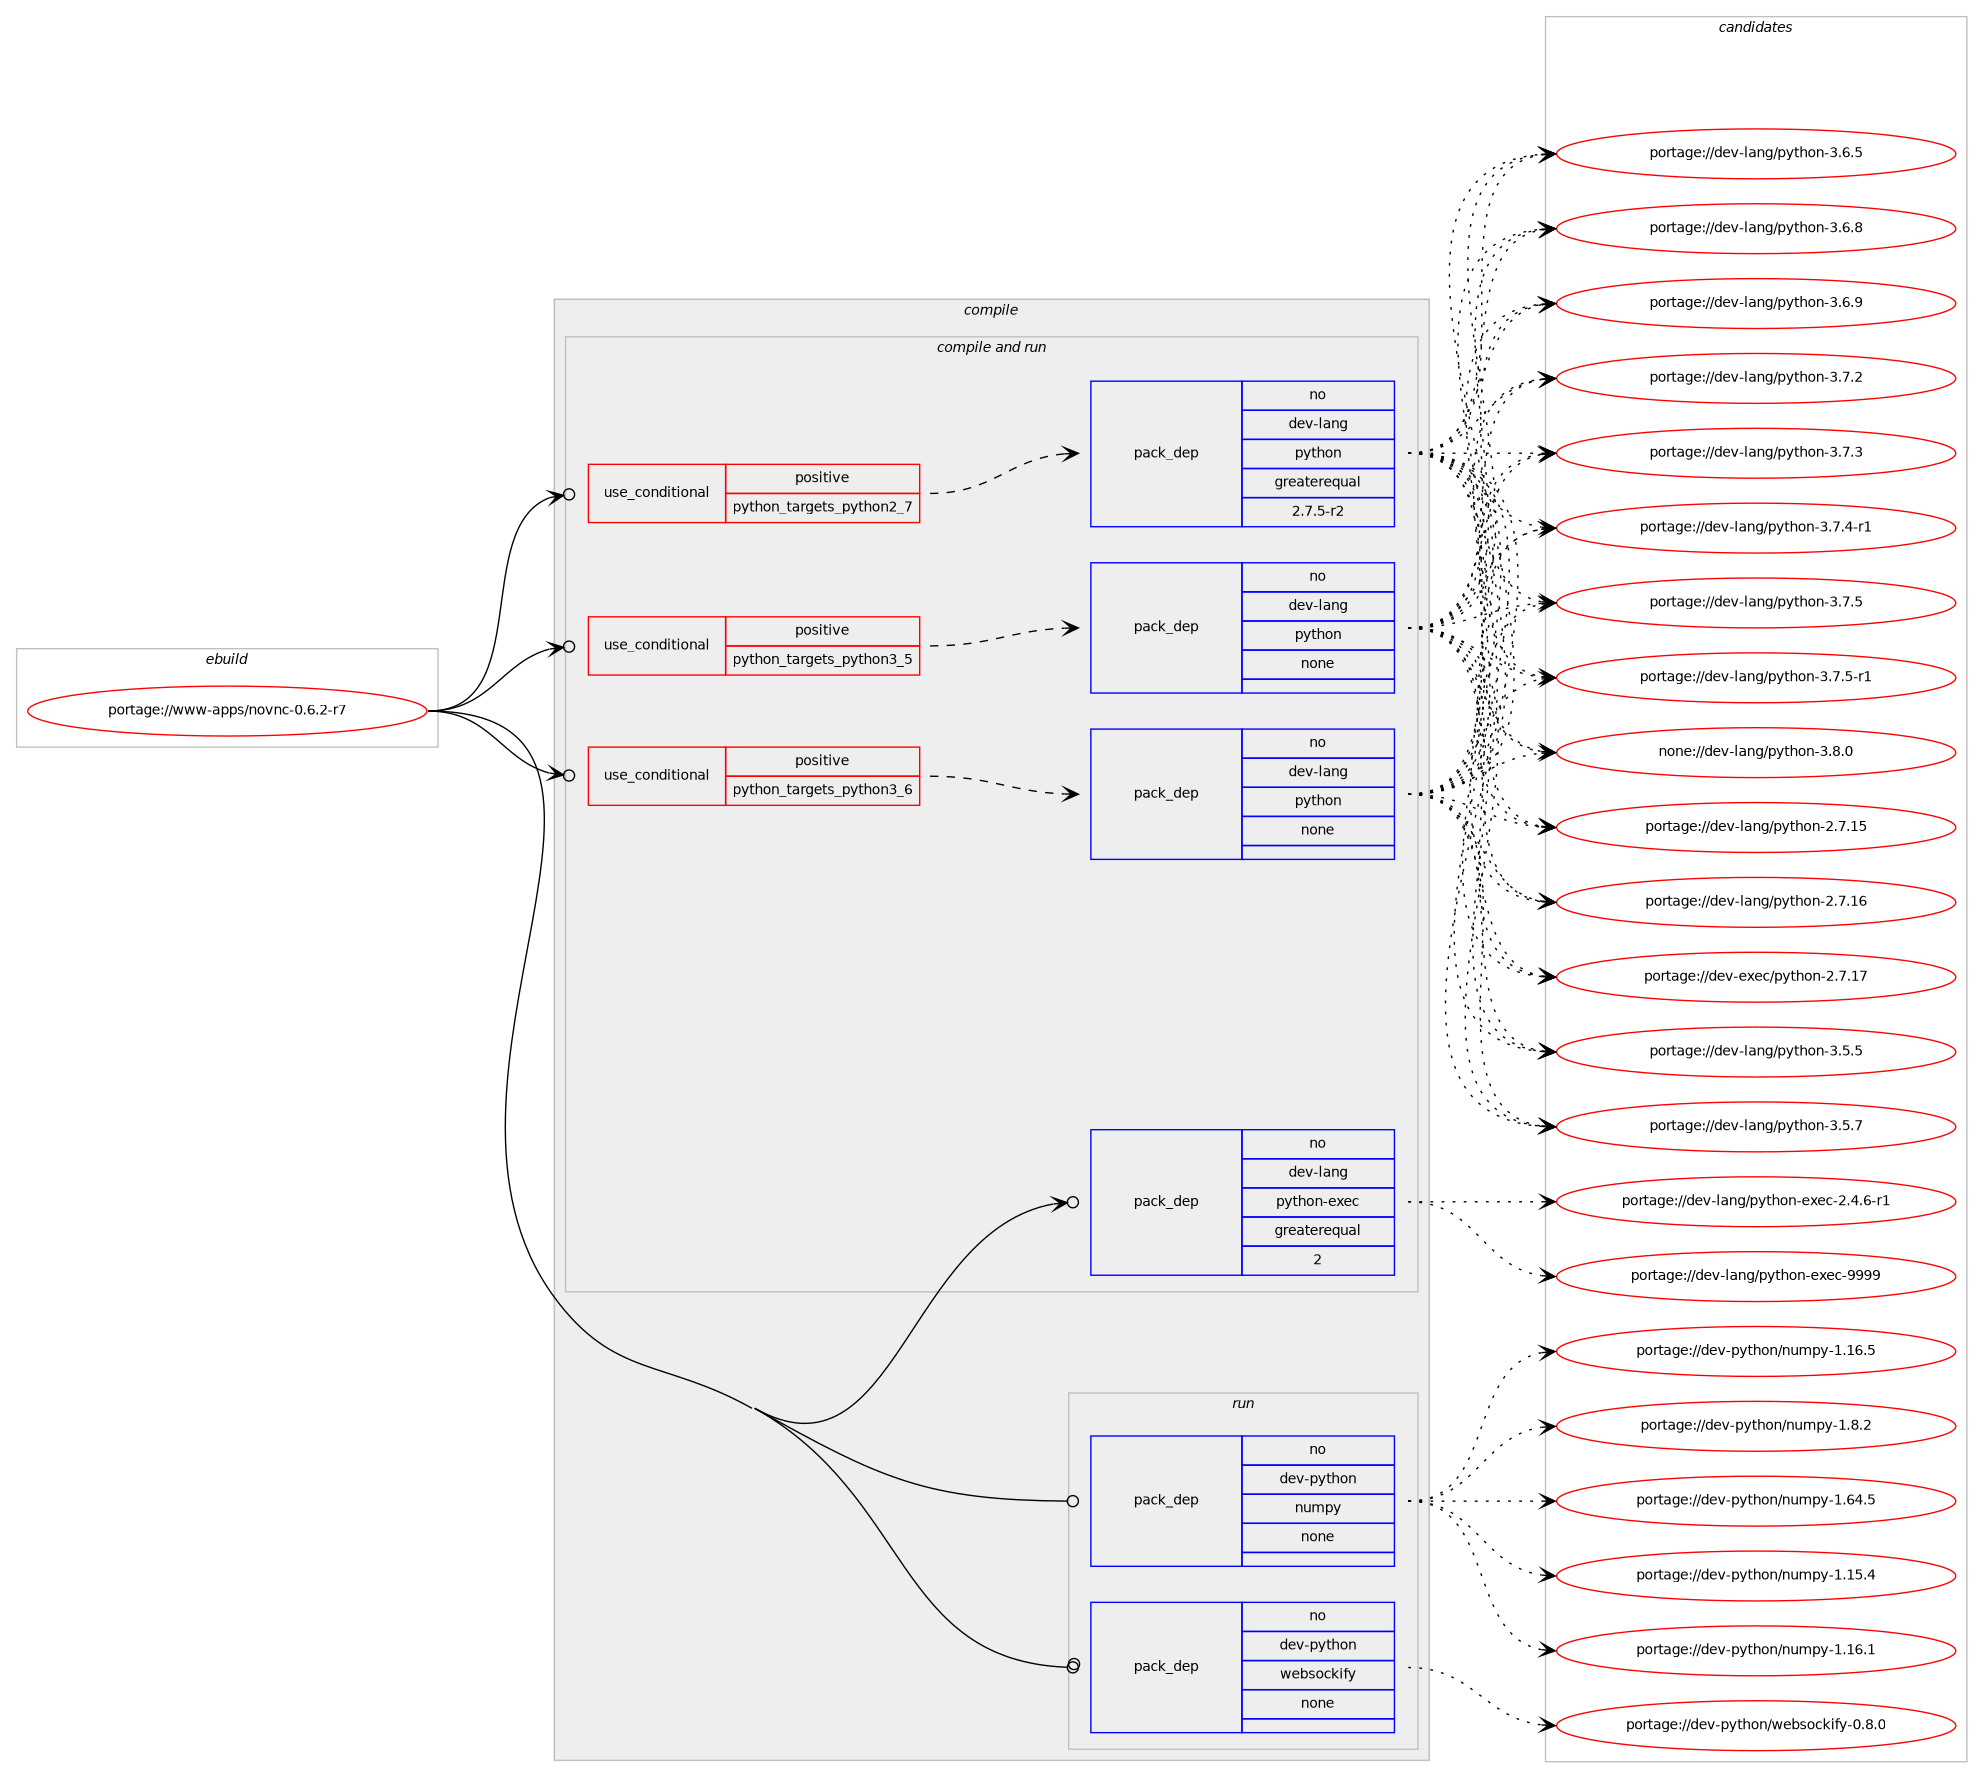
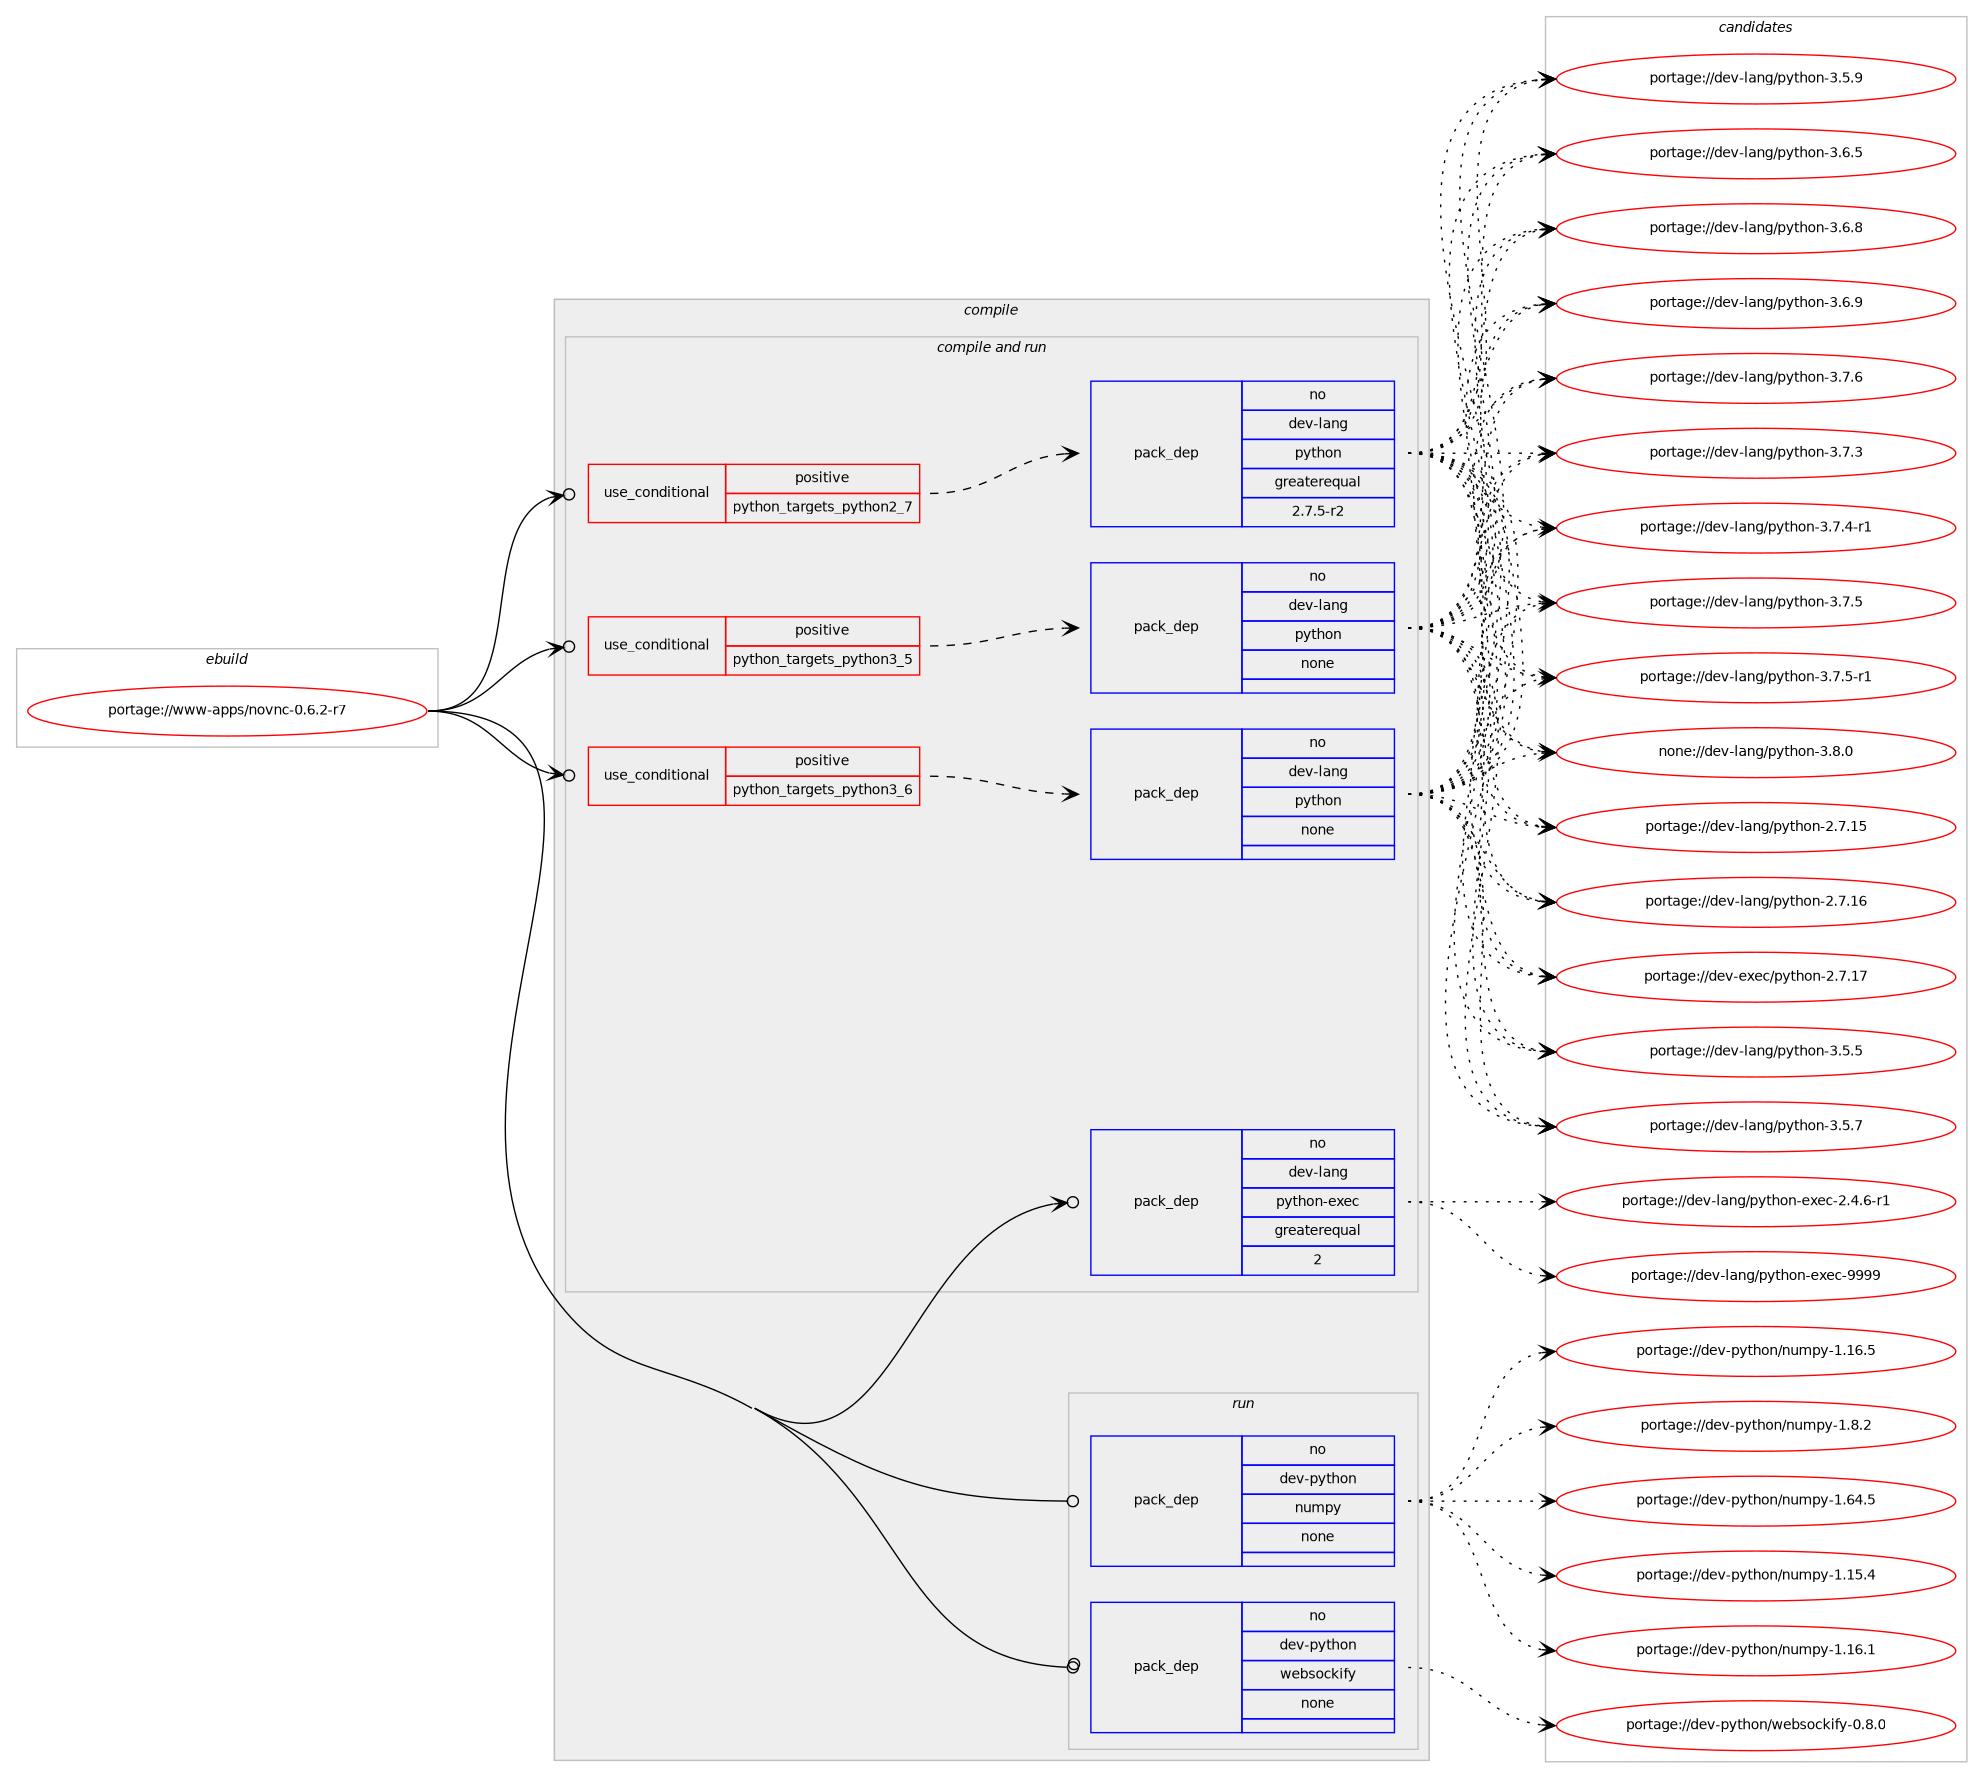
none -> (1756, 79)
(1756, 378) -> (1756, 378)
